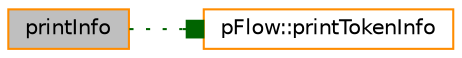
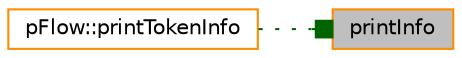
(156, 29) -> (285, 29)
